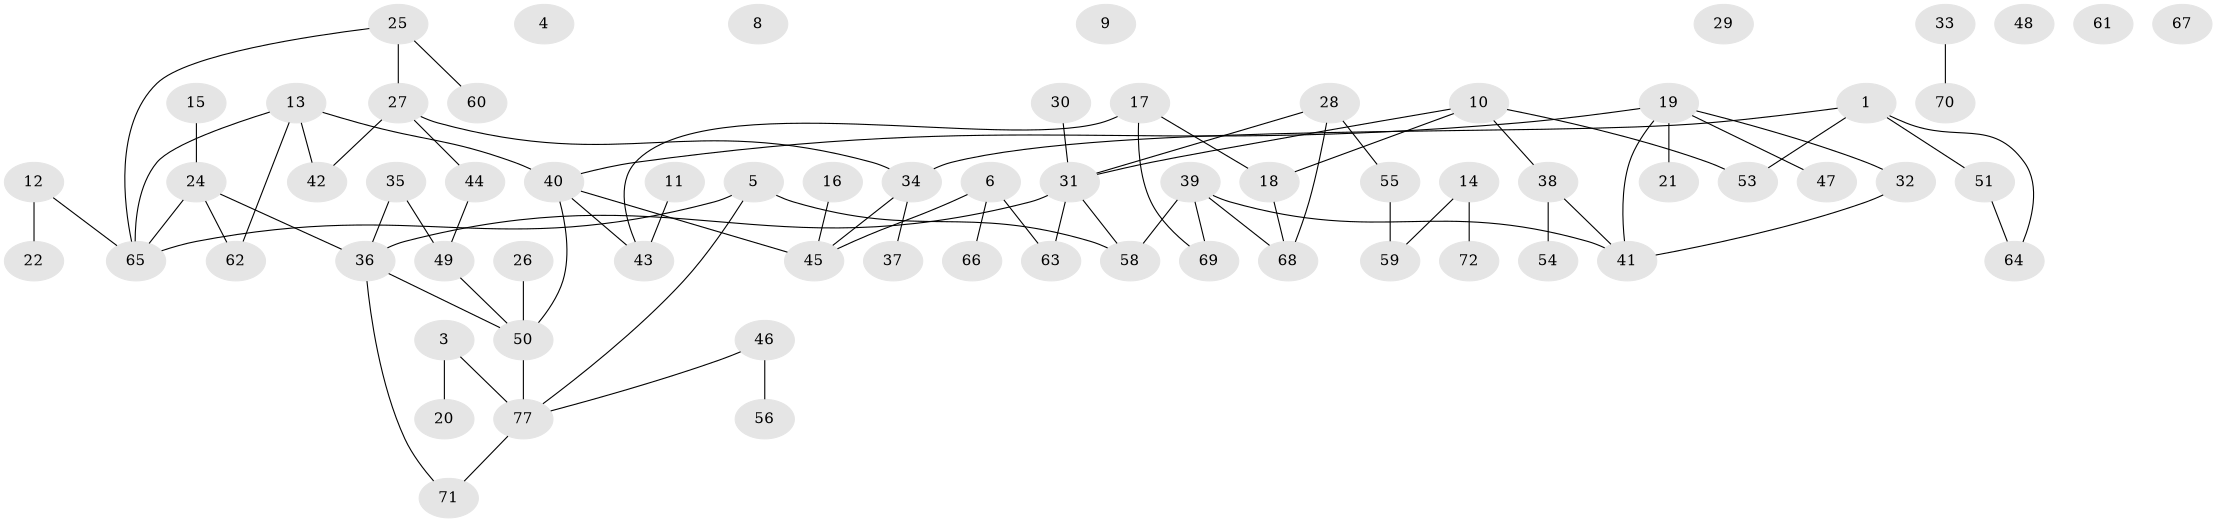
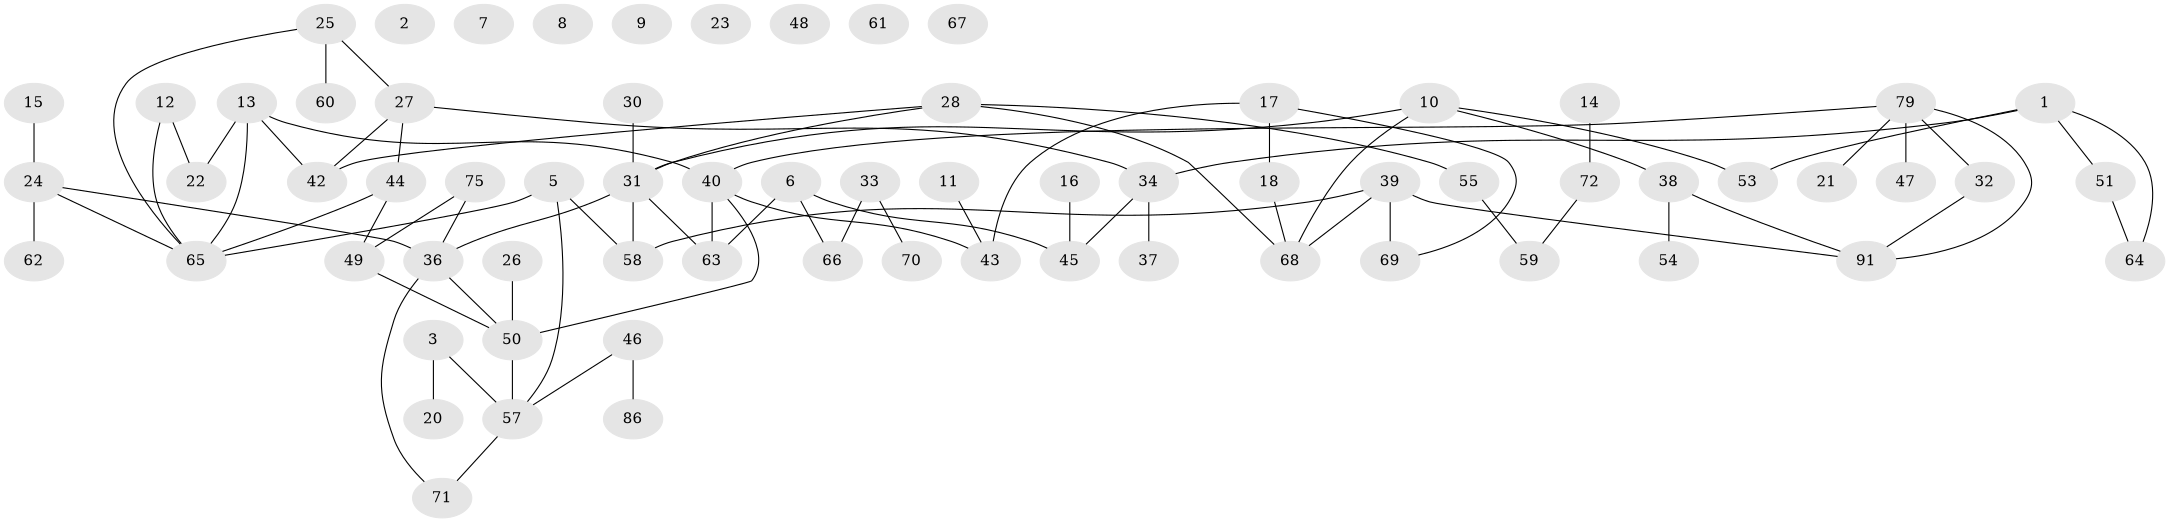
none -> (484, 24)
(544, 24) -> (405, 24)
none -> (721, 24)
(1724, 24) -> none
(1669, 103) -> (1906, 103)
none -> (615, 132)
(1374, 143) -> (1344, 171)
(266, 182) -> (222, 143)
(396, 182) -> (475, 182)
(1437, 215) -> (1555, 227)
none -> (313, 219)
(705, 228) -> (712, 222)
none -> (848, 229)
(1627, 261) -> (1866, 261)
(523, 419) -> (512, 419)
(765, 419) -> (633, 419)
